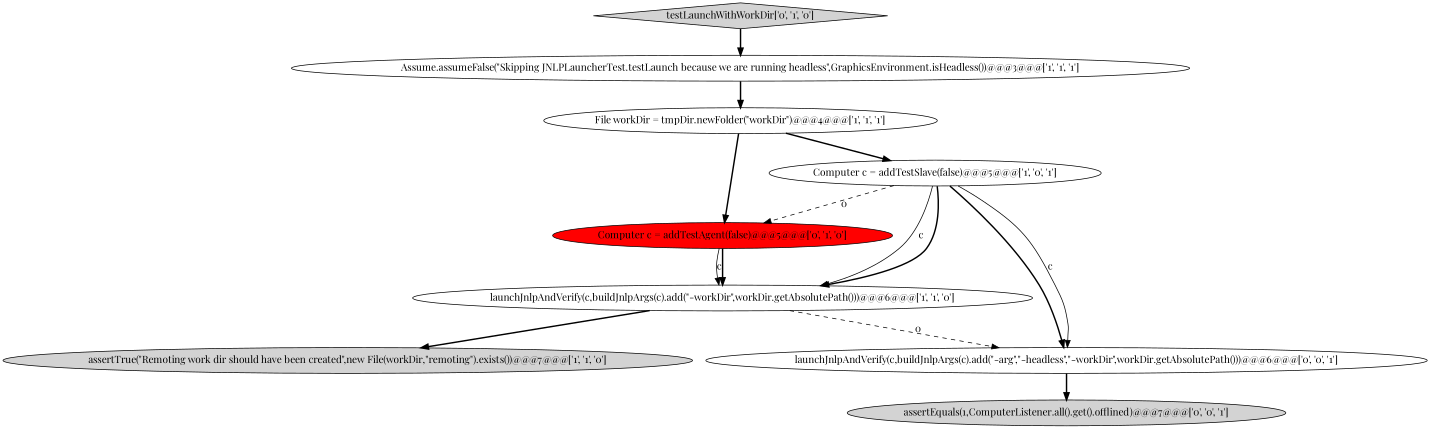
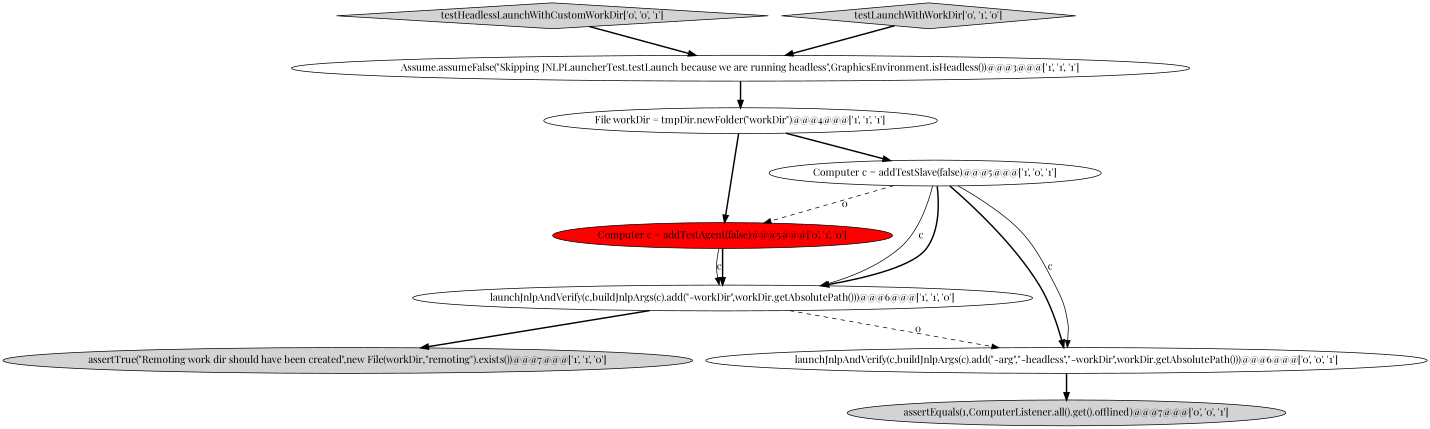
none -> (552, 16)
